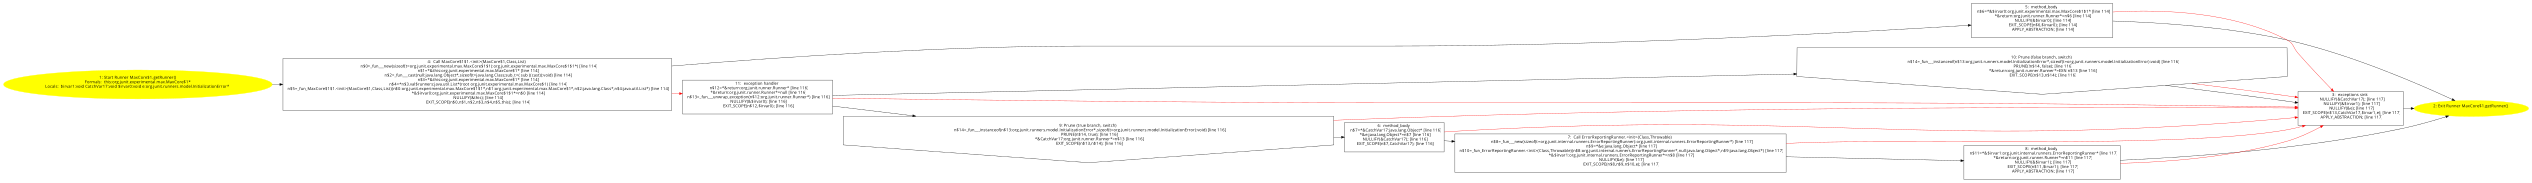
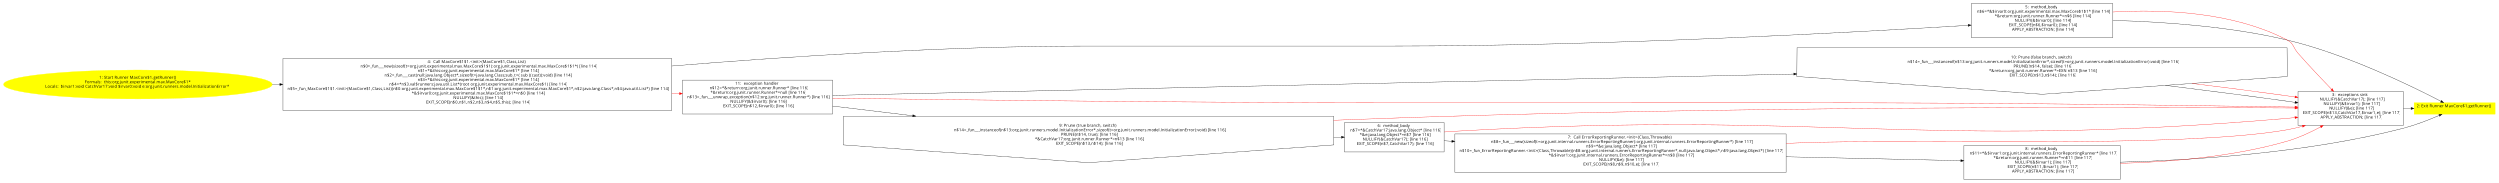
(2471, 108) -> (2455, 108)
